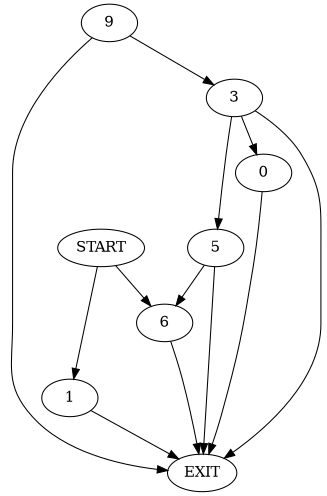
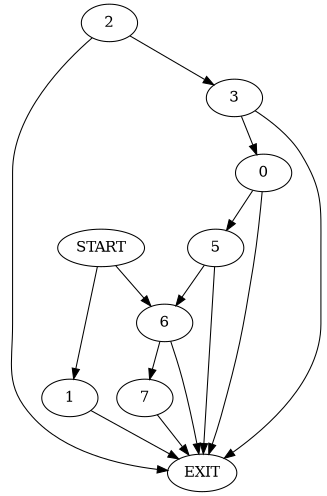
(109, 23) -> (109, 23)
(224, 168) -> (243, 206)
none -> (145, 398)
